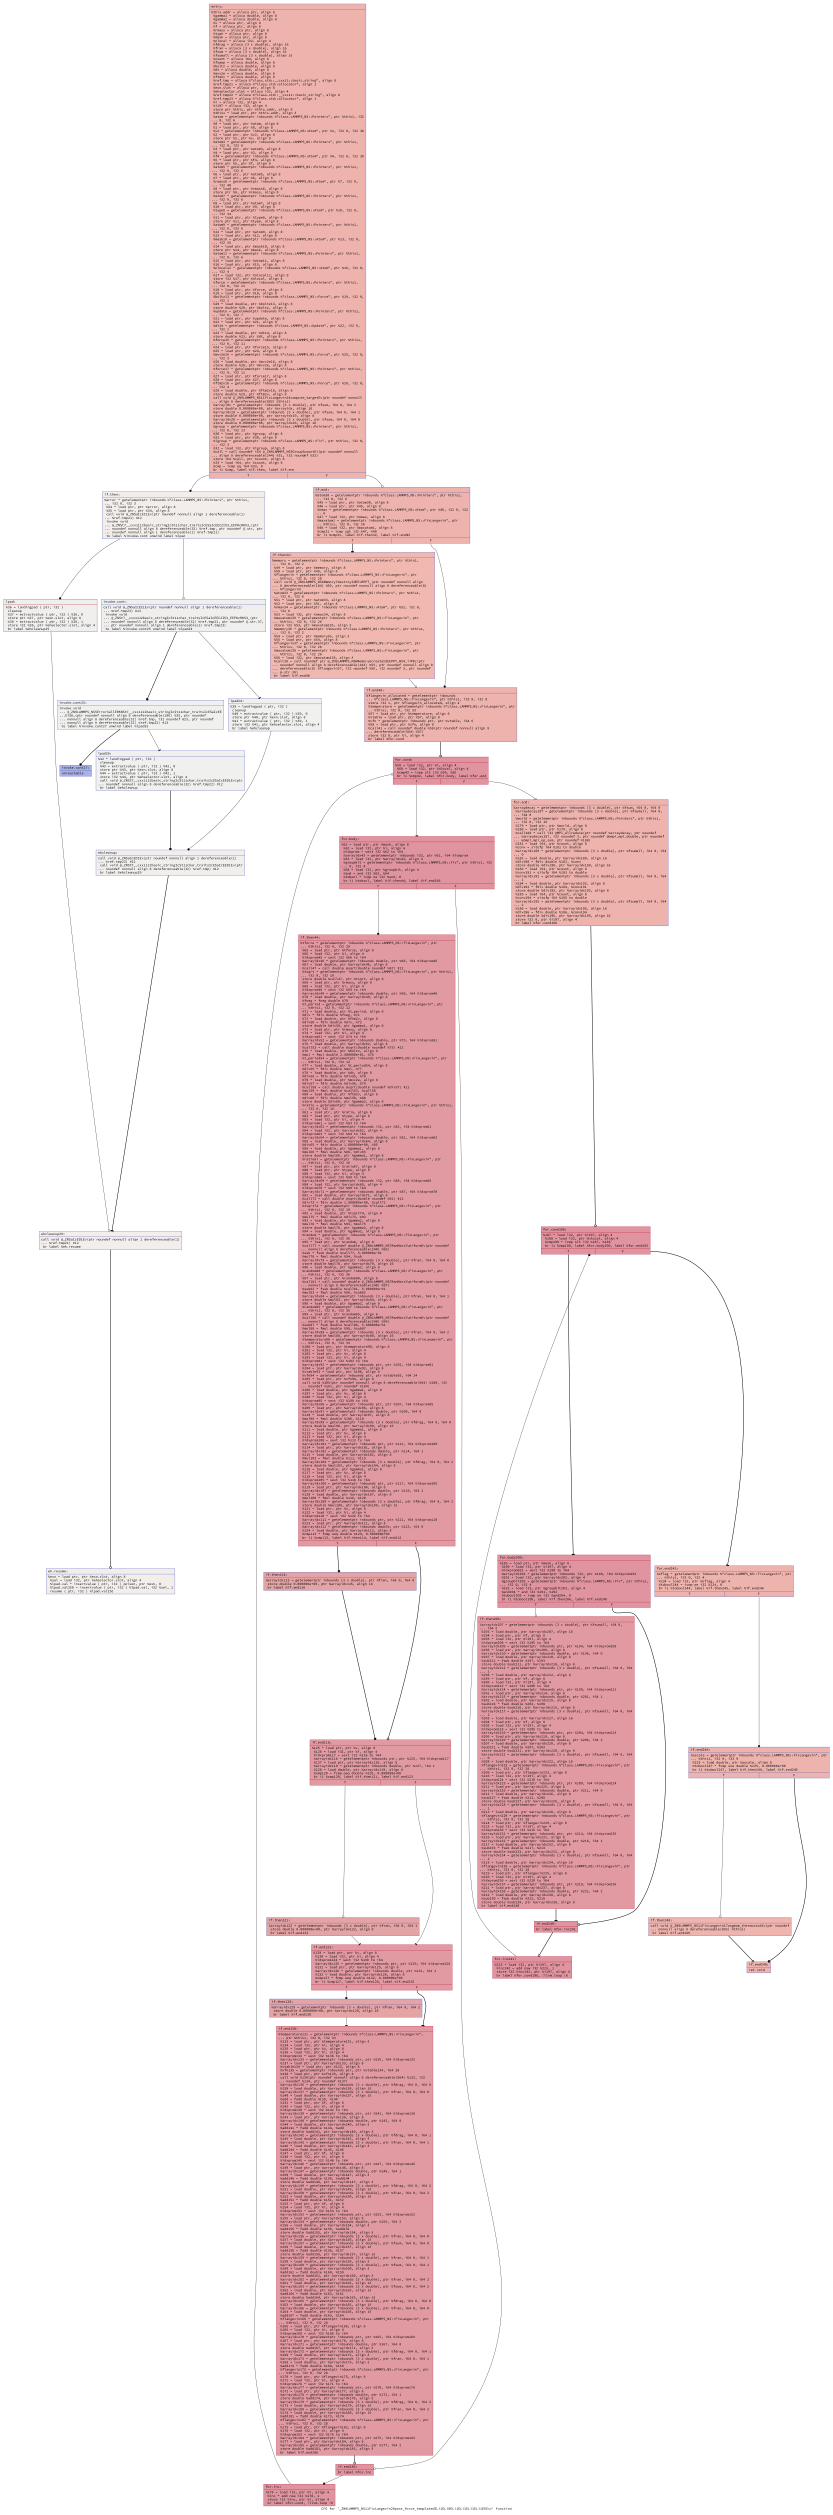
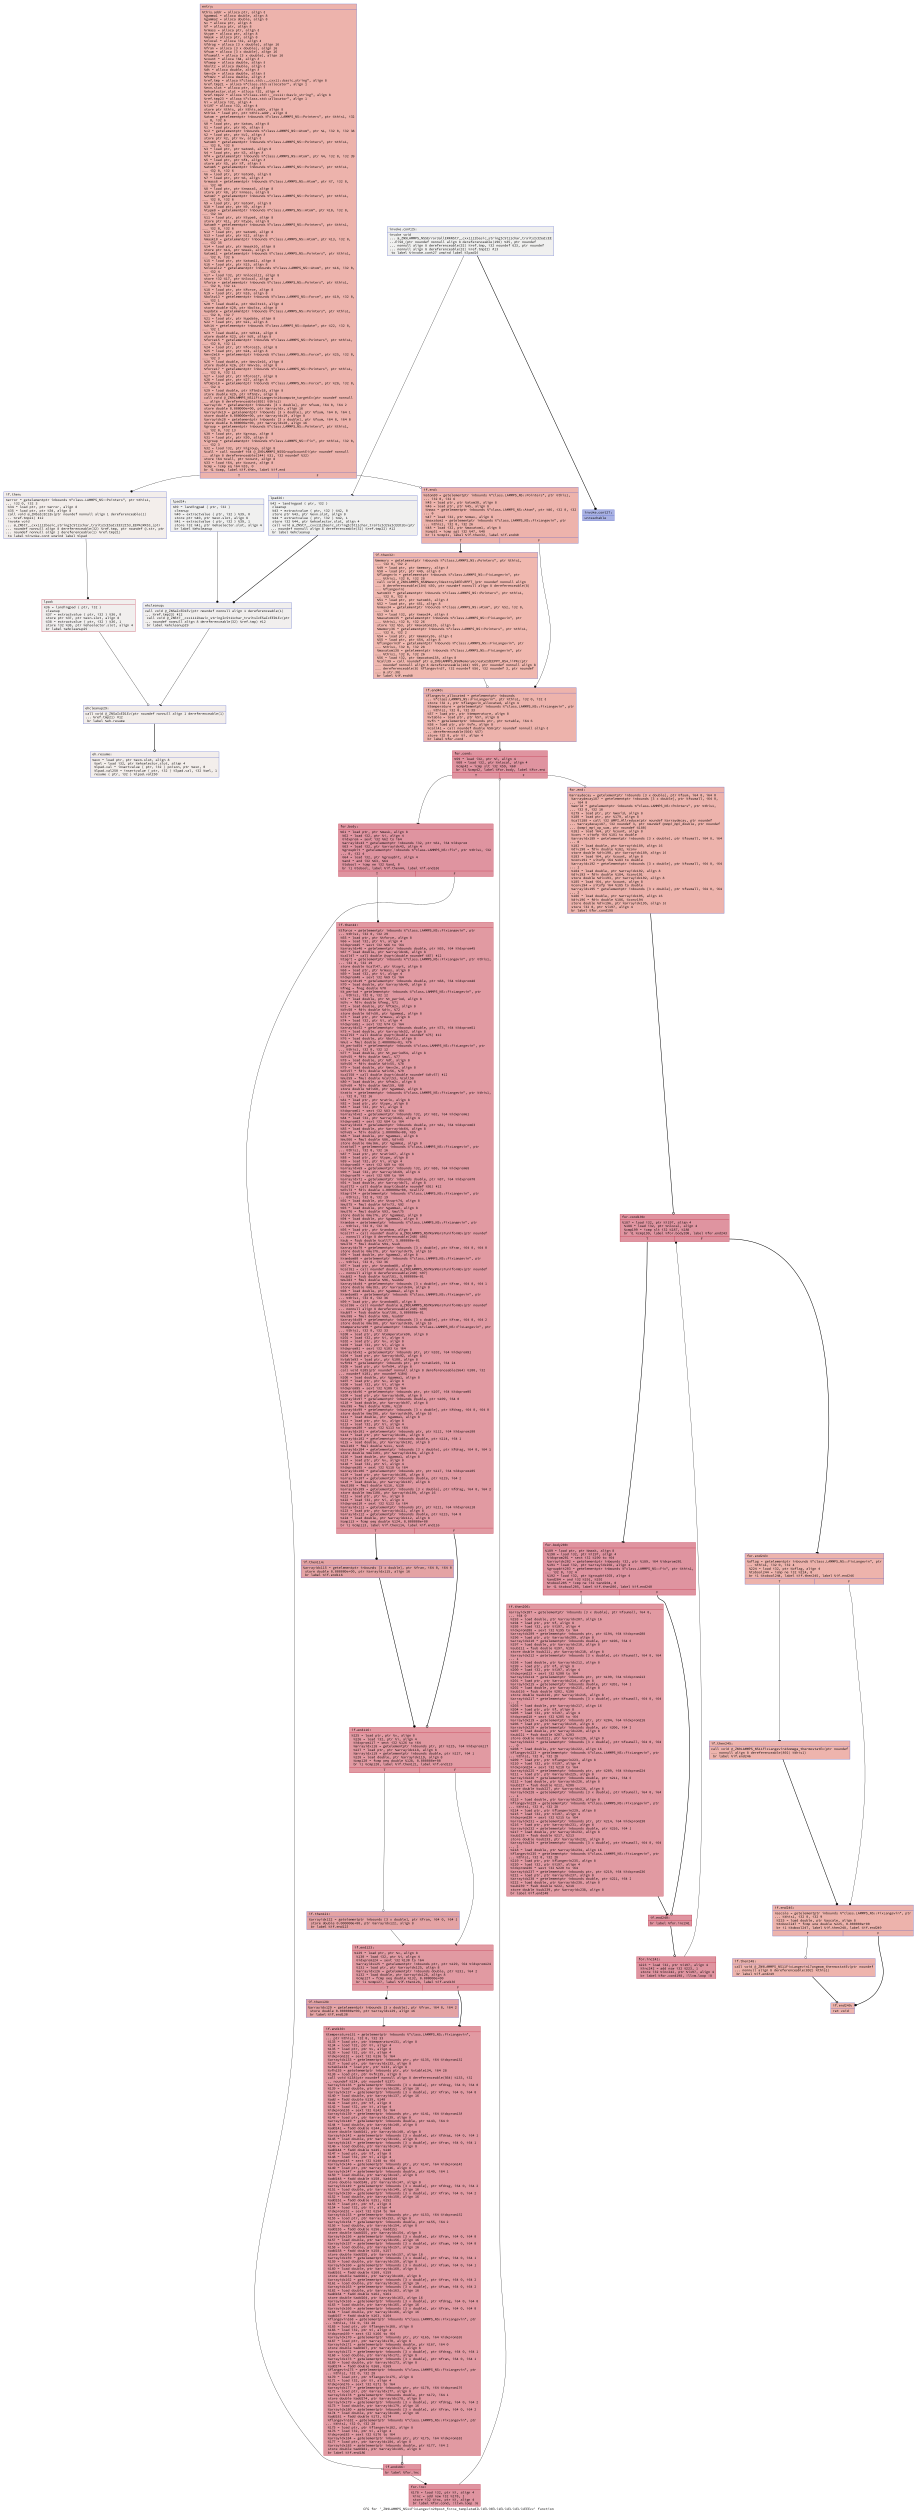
(184, 615) -> none
(140, 1053) -> (185, 666)
none -> (780, 1750)
